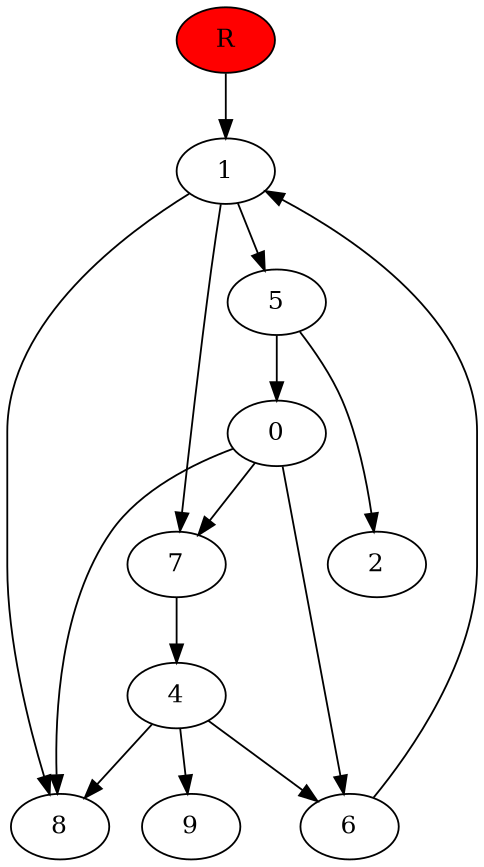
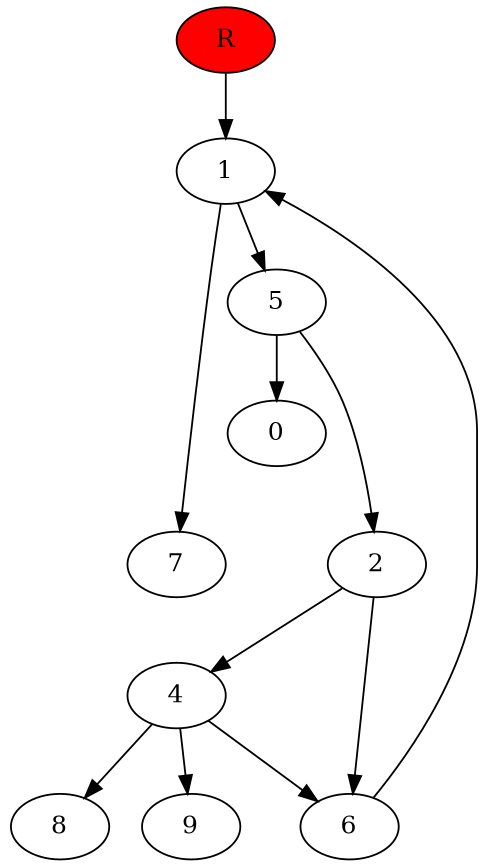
(7, 450) -> none
(232, 492) -> none
(87, 577) -> none
(177, 621) -> (284, 625)
(312, 621) -> (364, 686)
